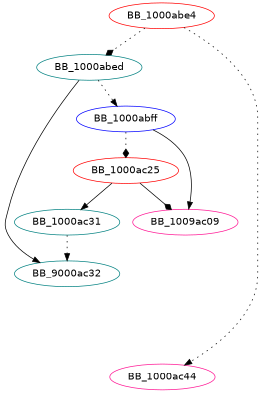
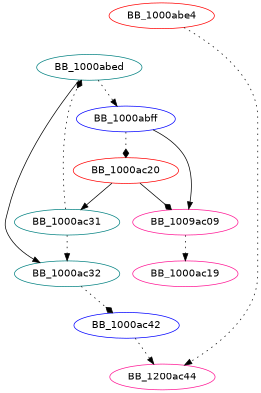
(129, 39) -> (64, 147)
(126, 171) -> (126, 171)
(67, 274) -> (67, 274)
none -> (185, 274)
none -> (127, 325)
(162, 377) -> (162, 377)
